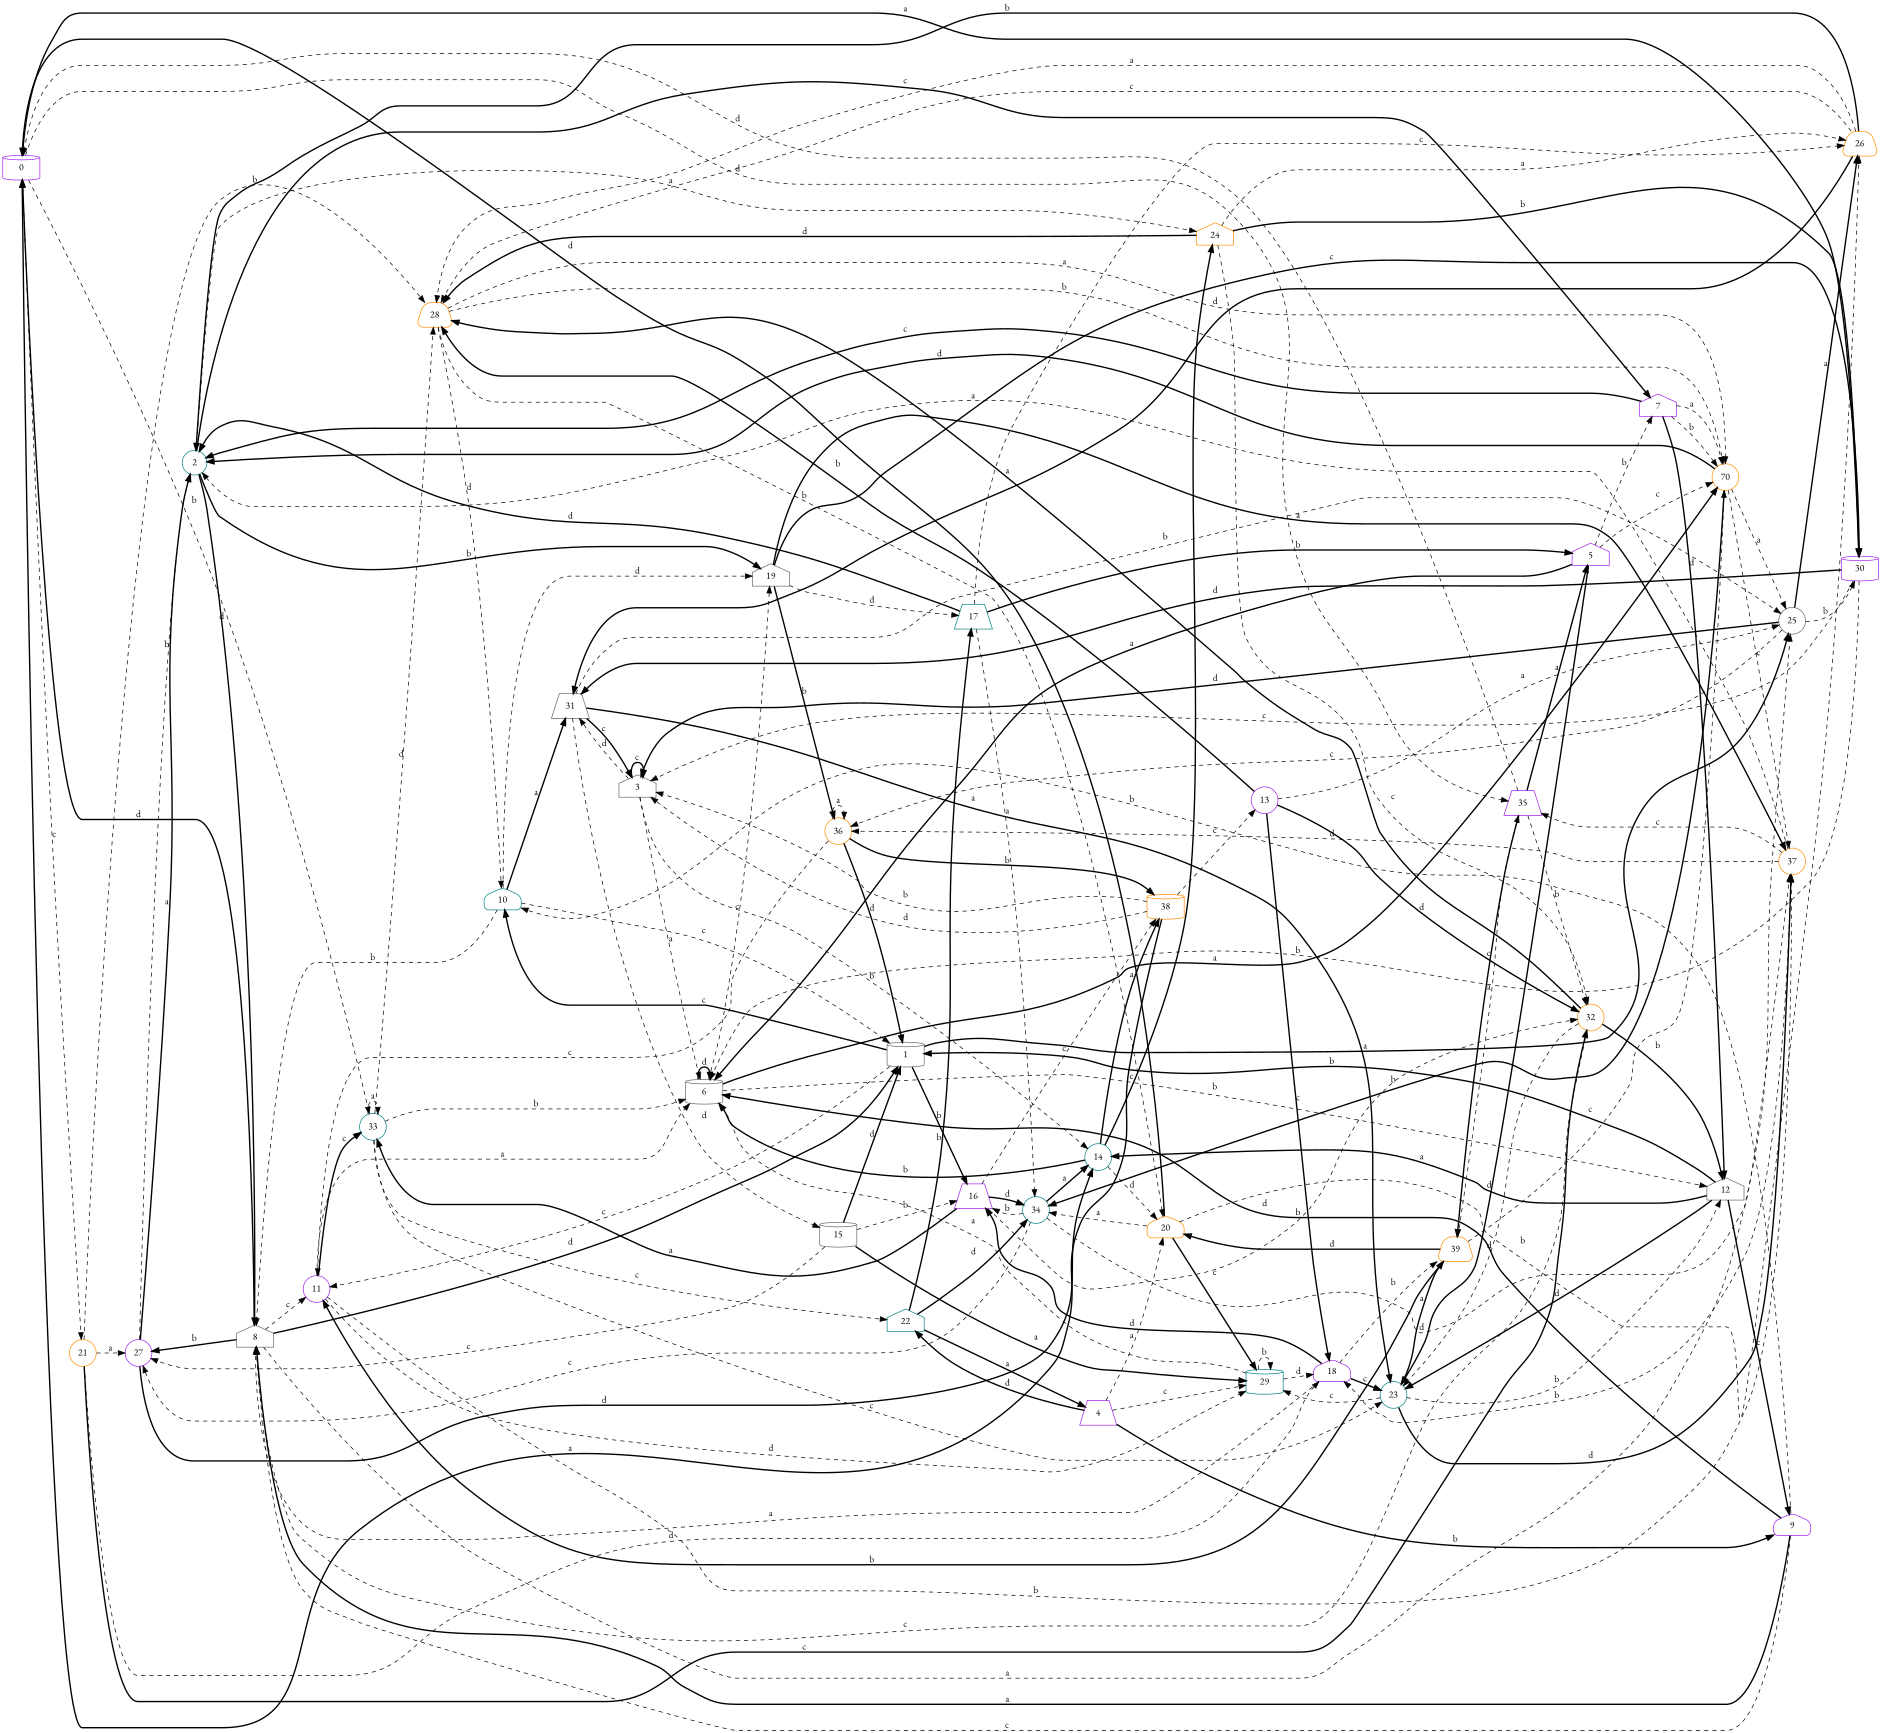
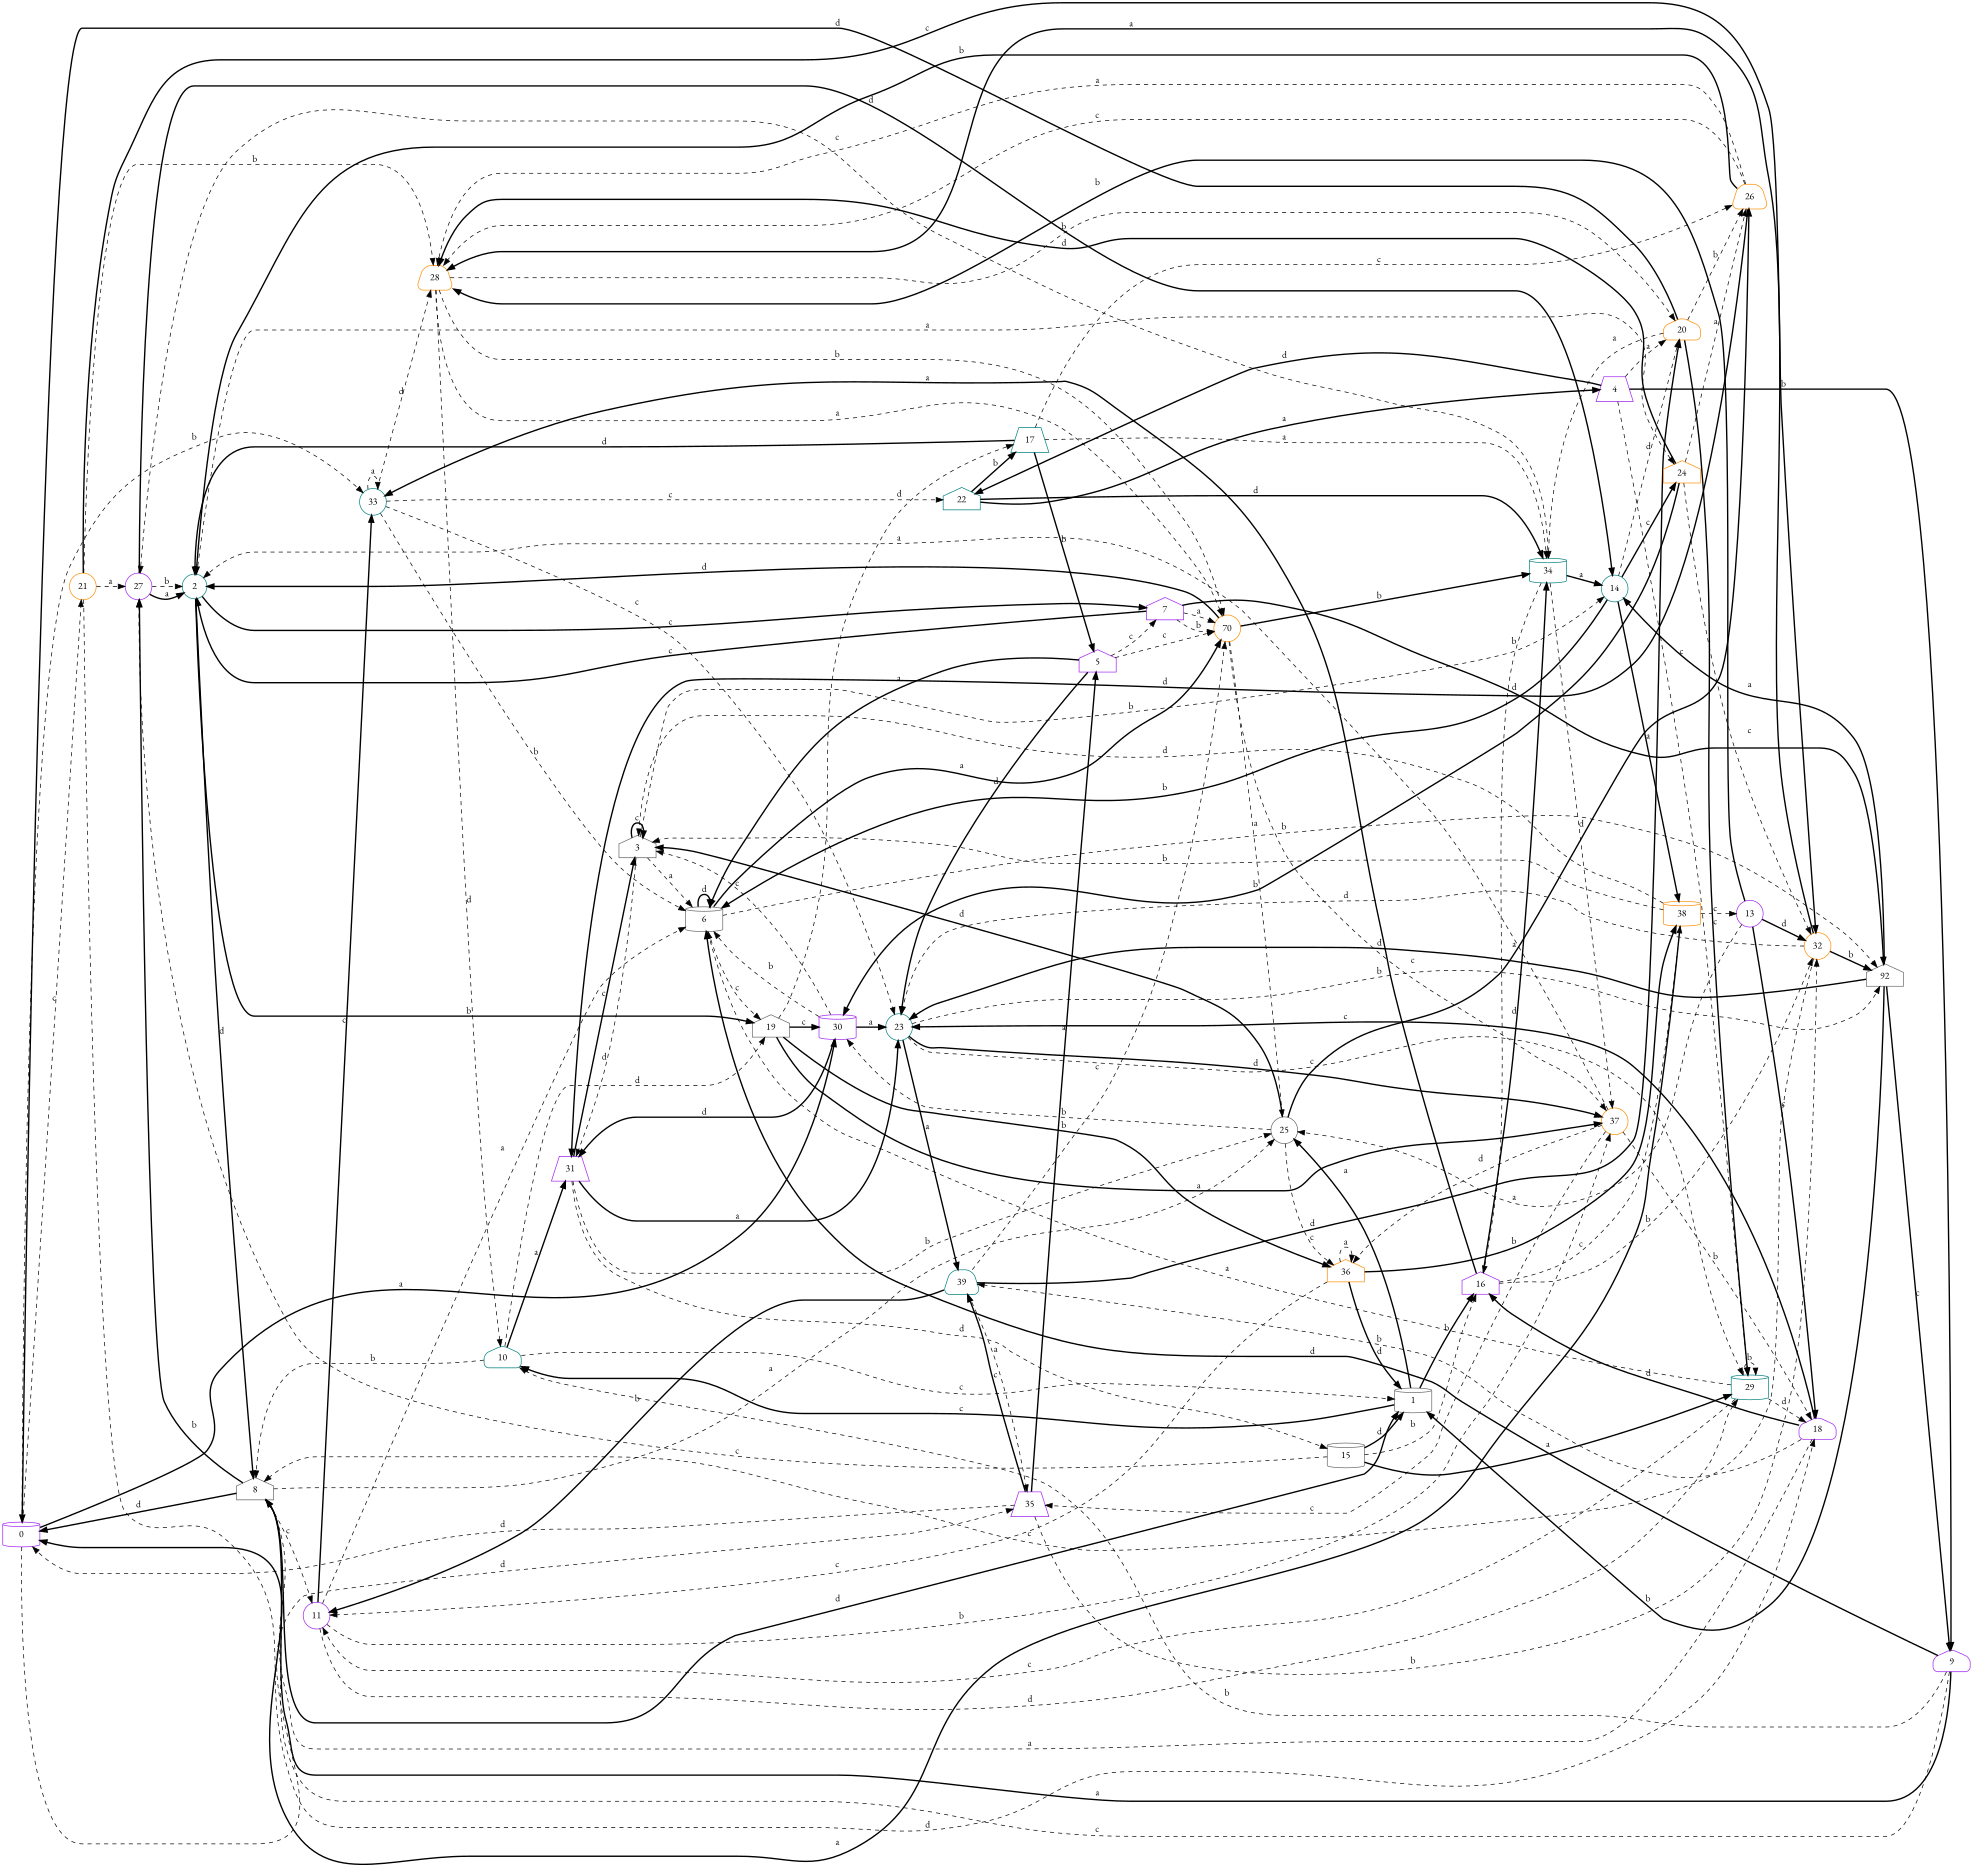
(1624, 462) -> (1131, 636)
(570, 706) -> (570, 1169)
(838, 831) -> (1346, 1272)
none -> (867, 1027)
(1725, 1190) -> (1885, 976)
(973, 1196) -> (1481, 1284)
(627, 1210) -> (1056, 1668)
(1036, 1210) -> (1548, 571)
(1455, 1249) -> (962, 1282)
